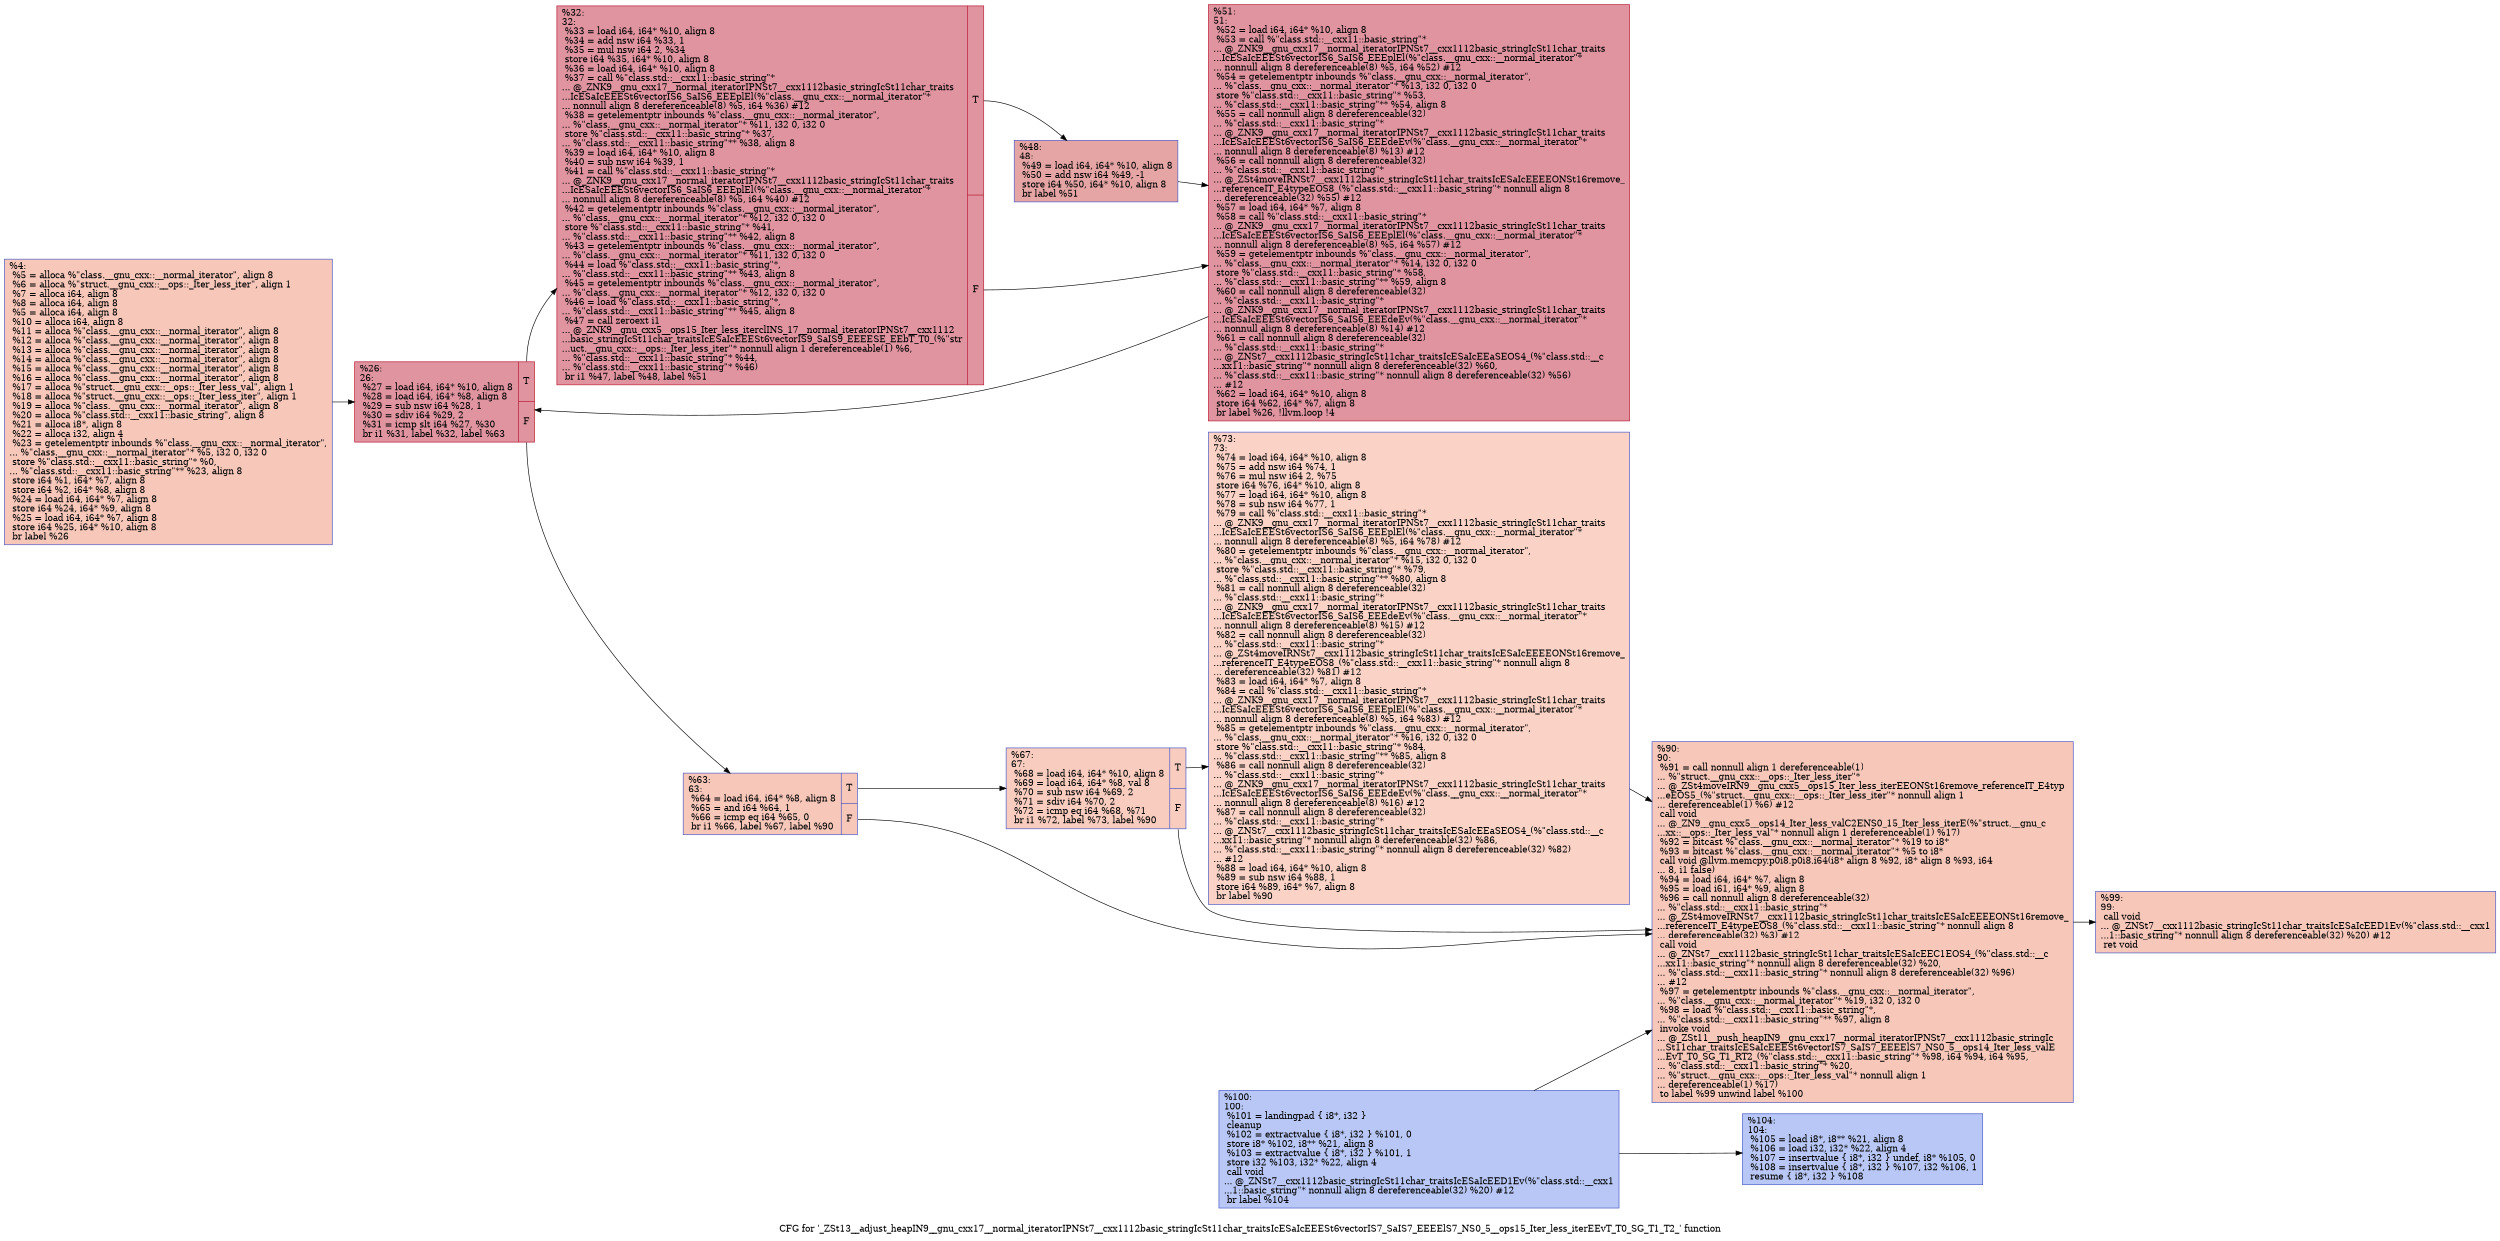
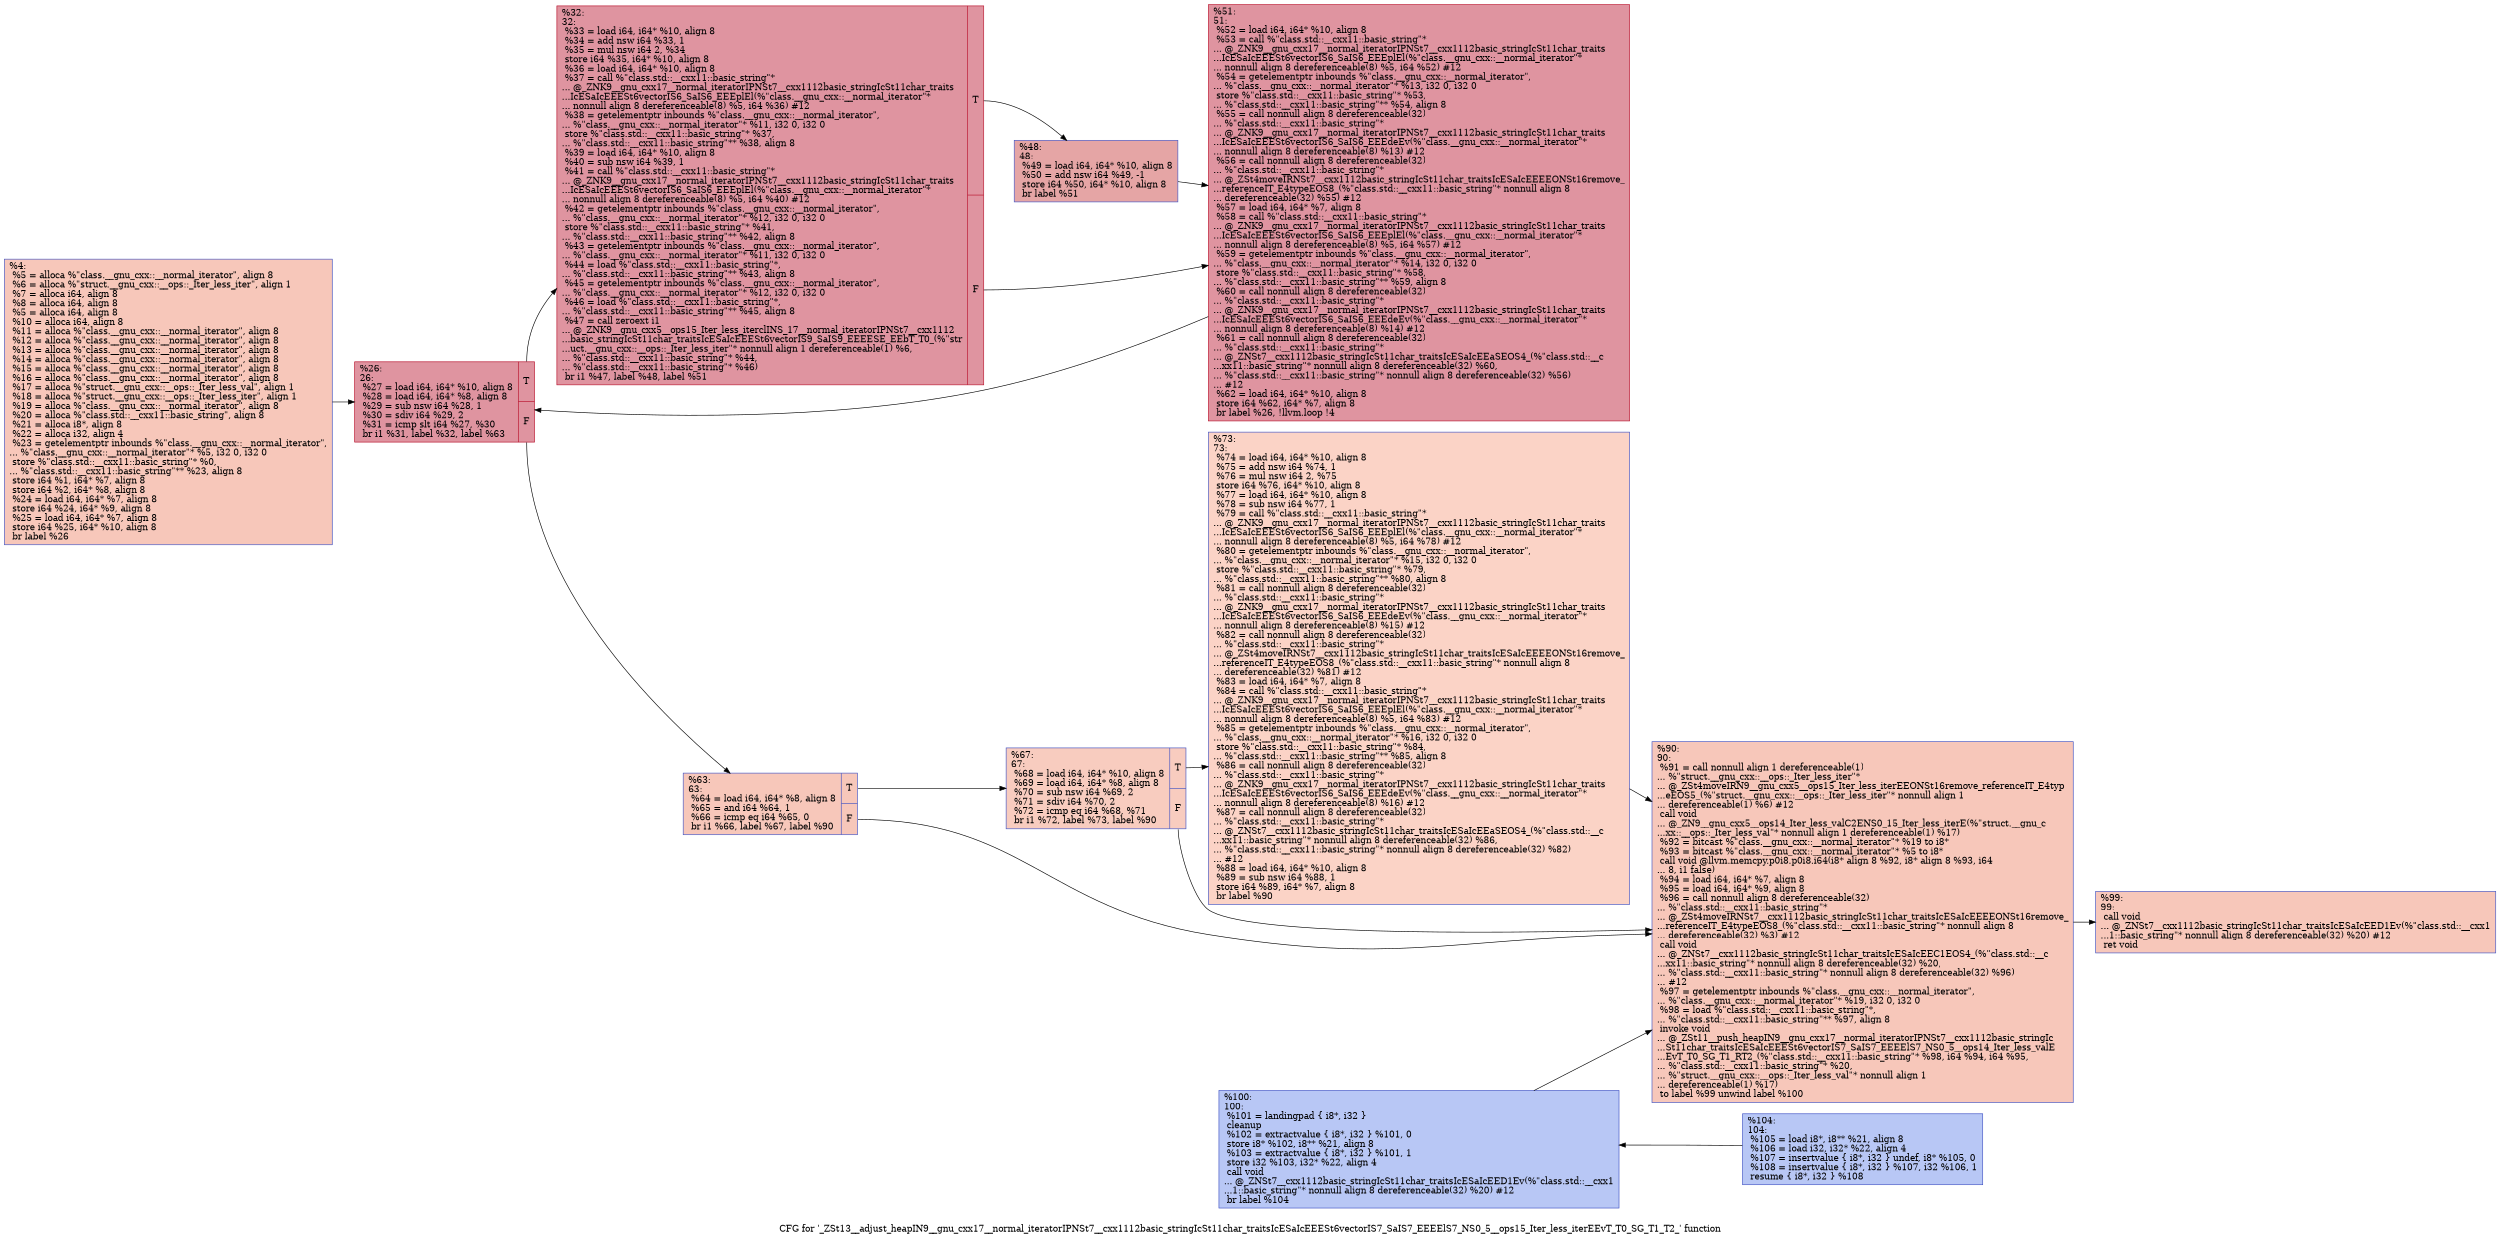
(1080, 783) -> (1085, 783)
(1731, 889) -> (1731, 889)
(1678, 1153) -> (1684, 1145)
